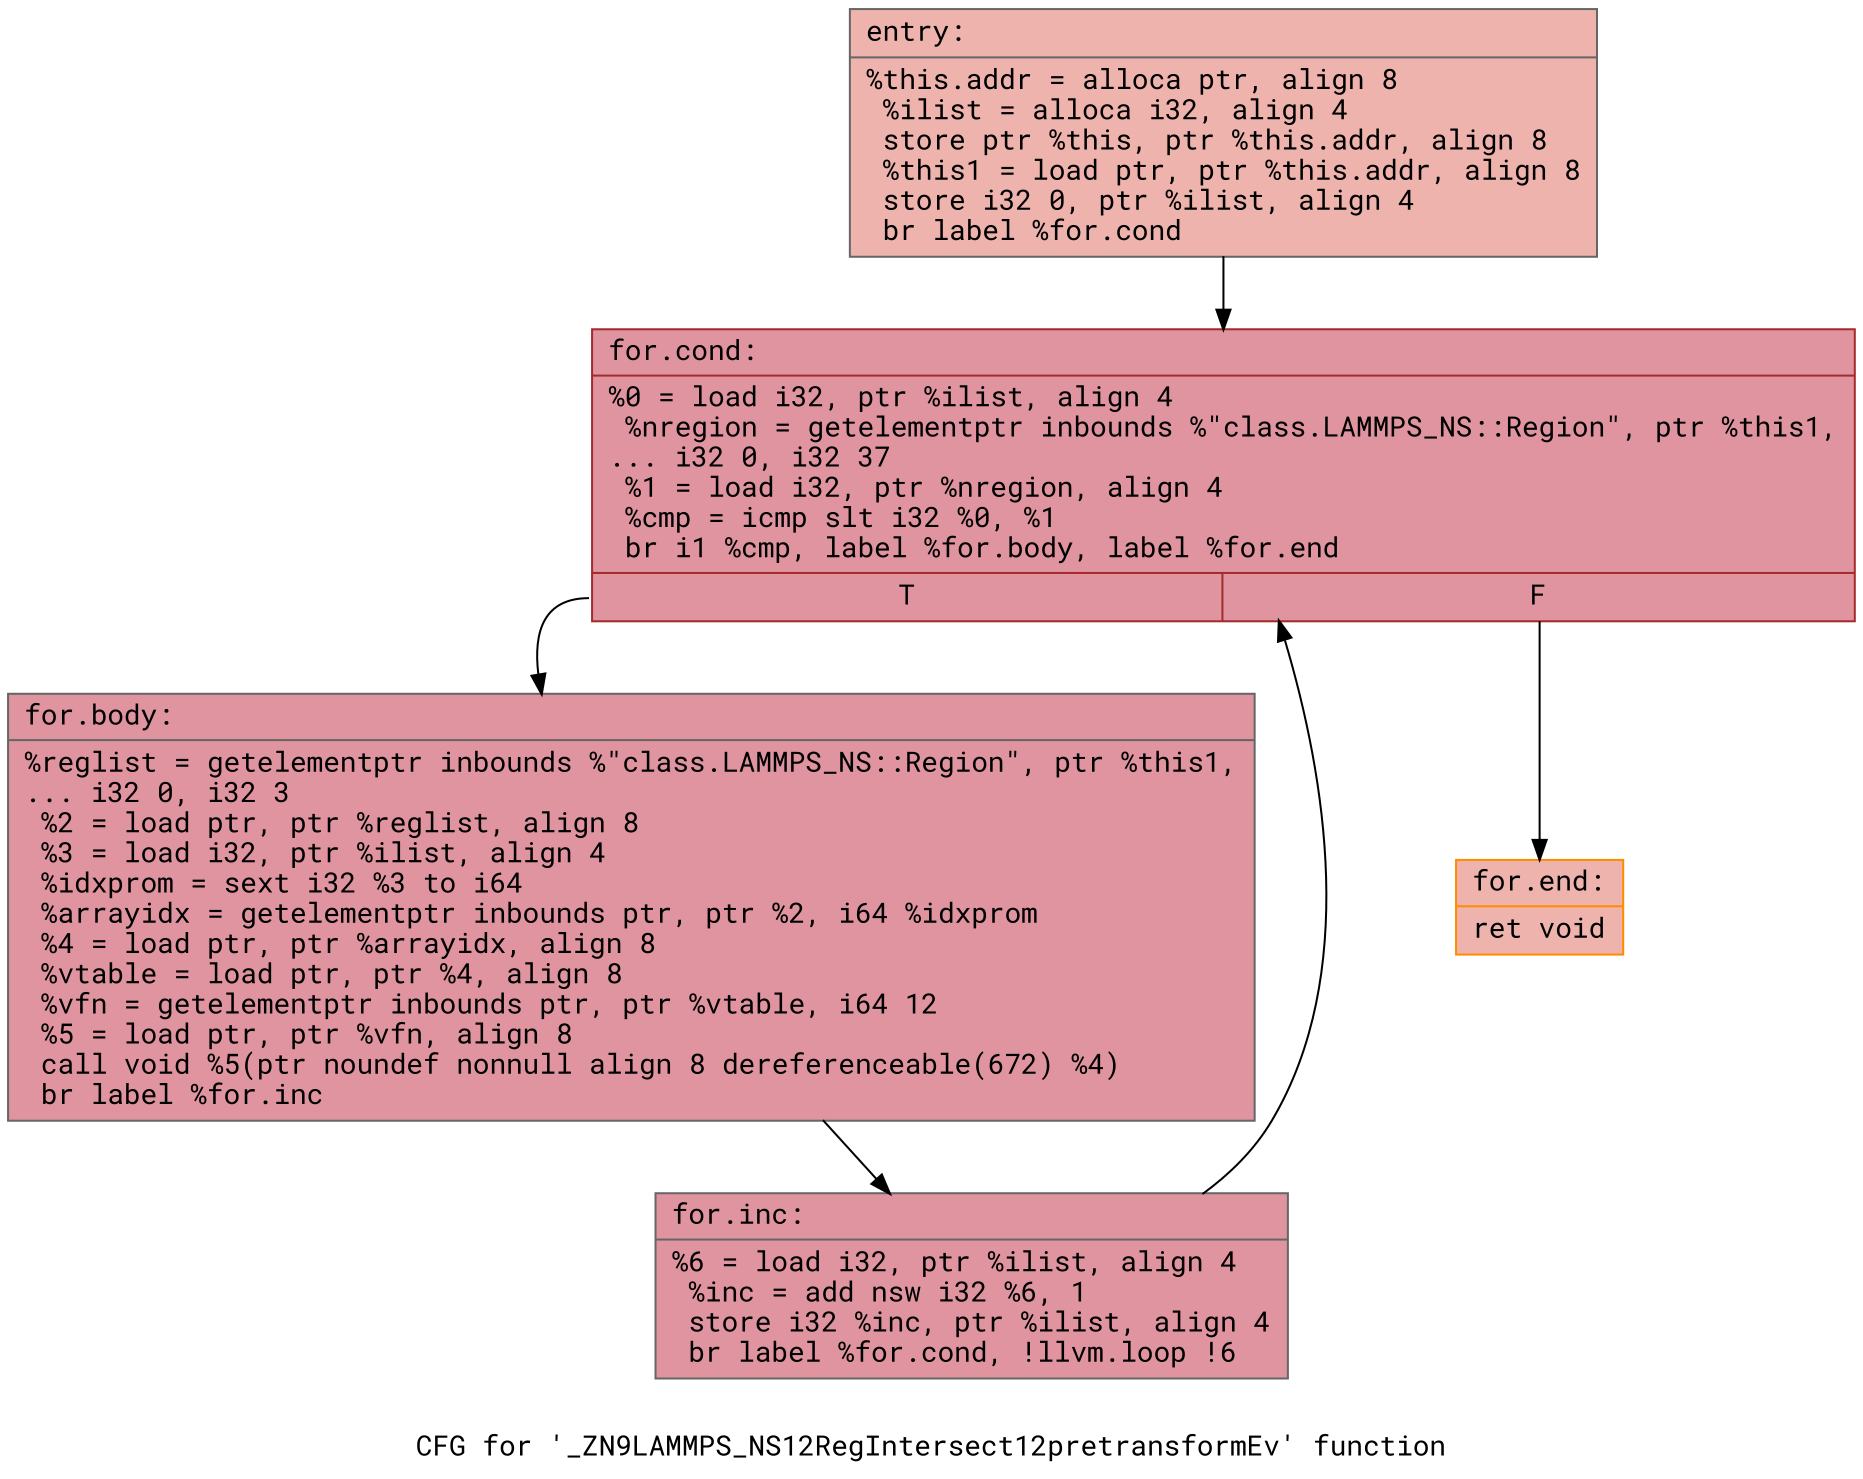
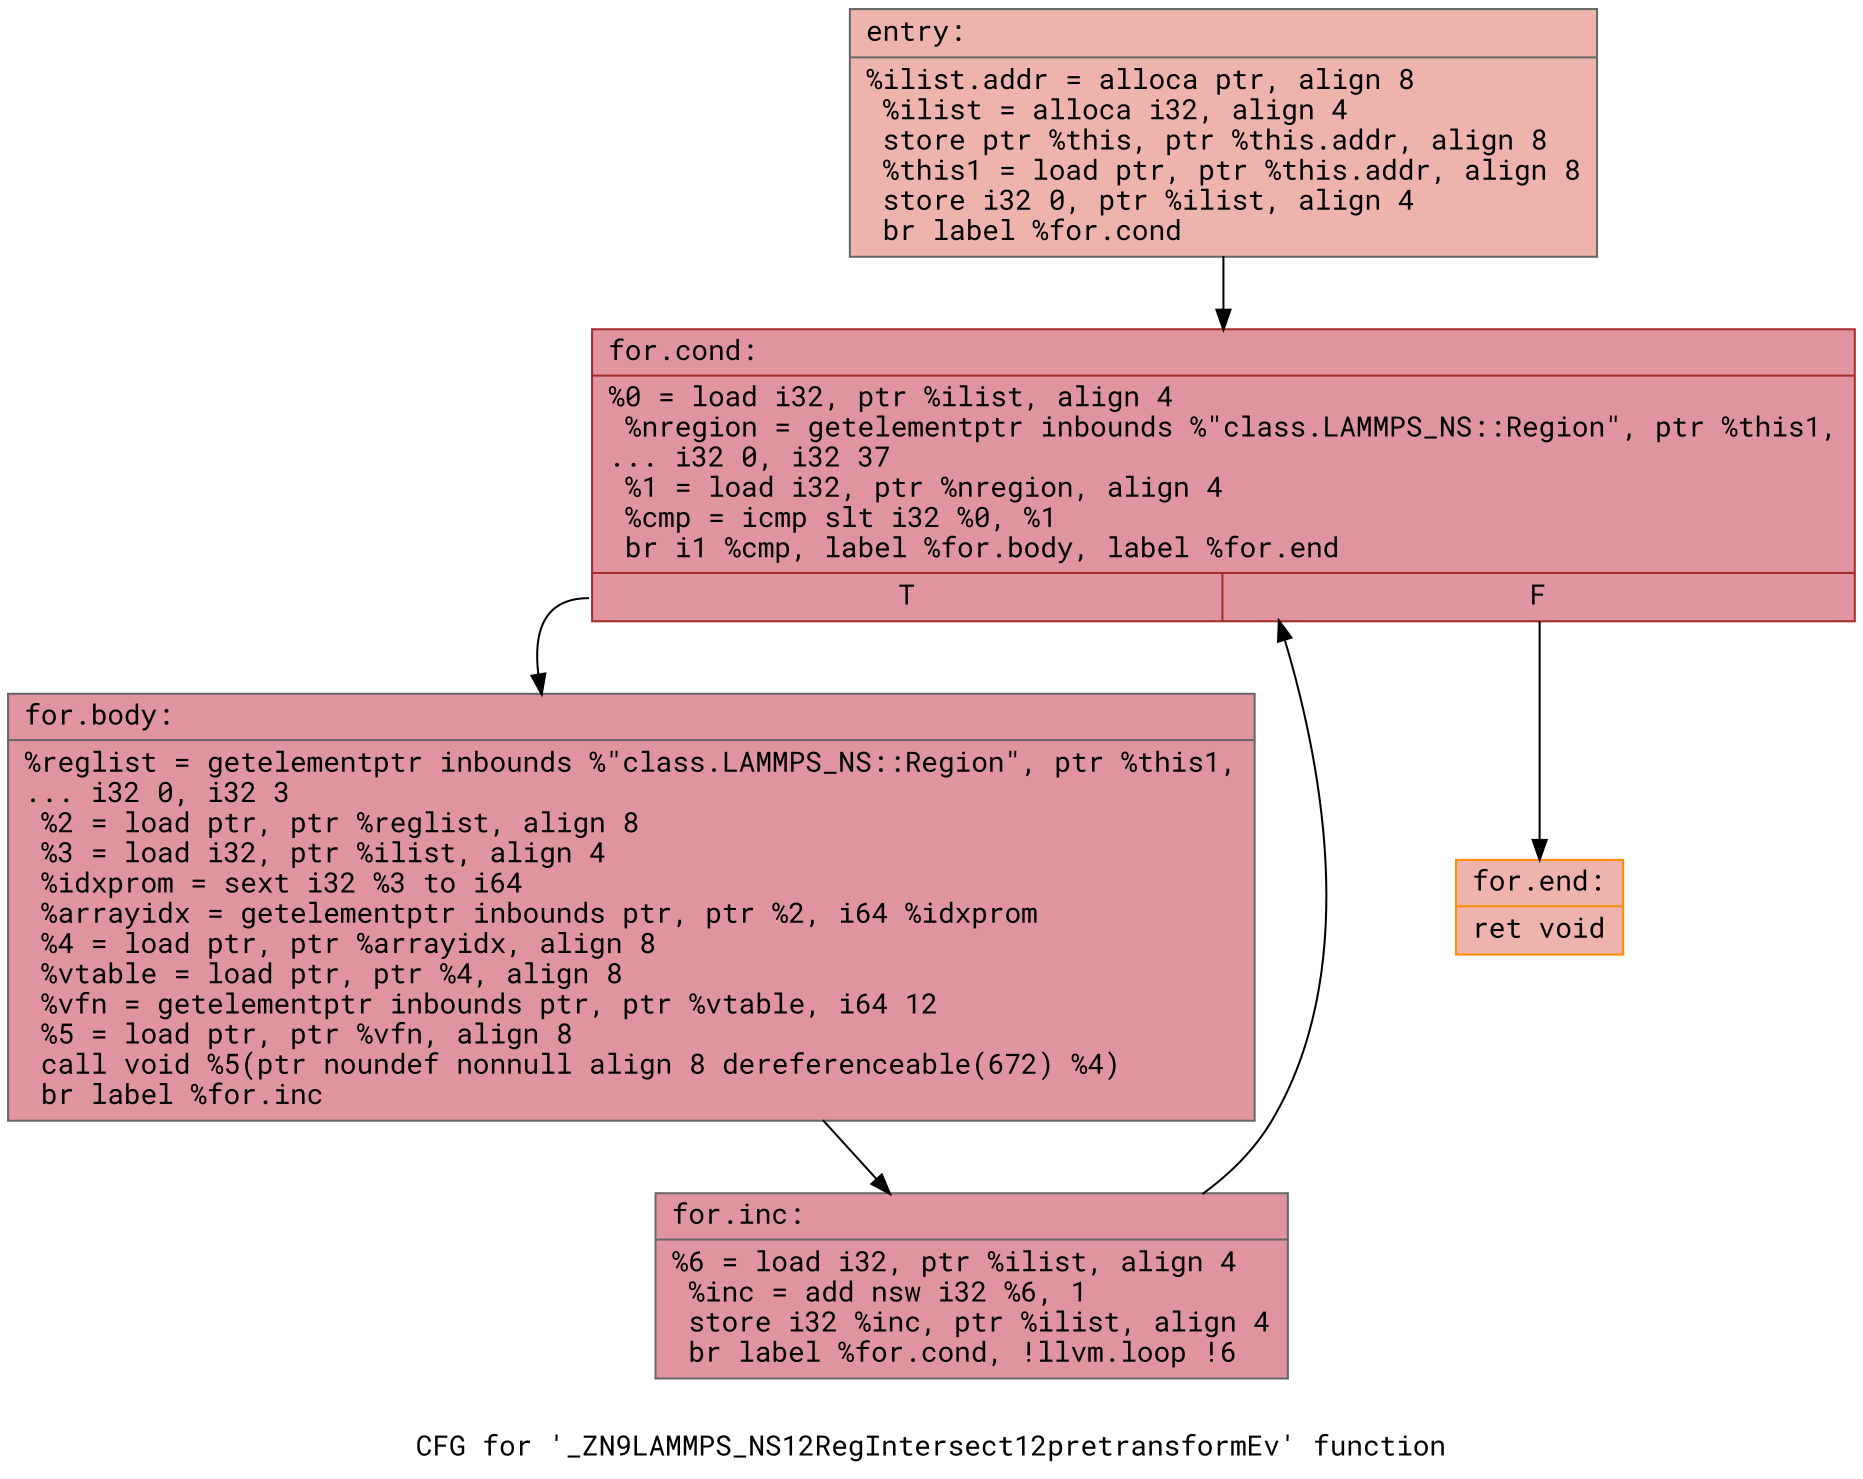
(1133, 81) -> (1141, 81)
